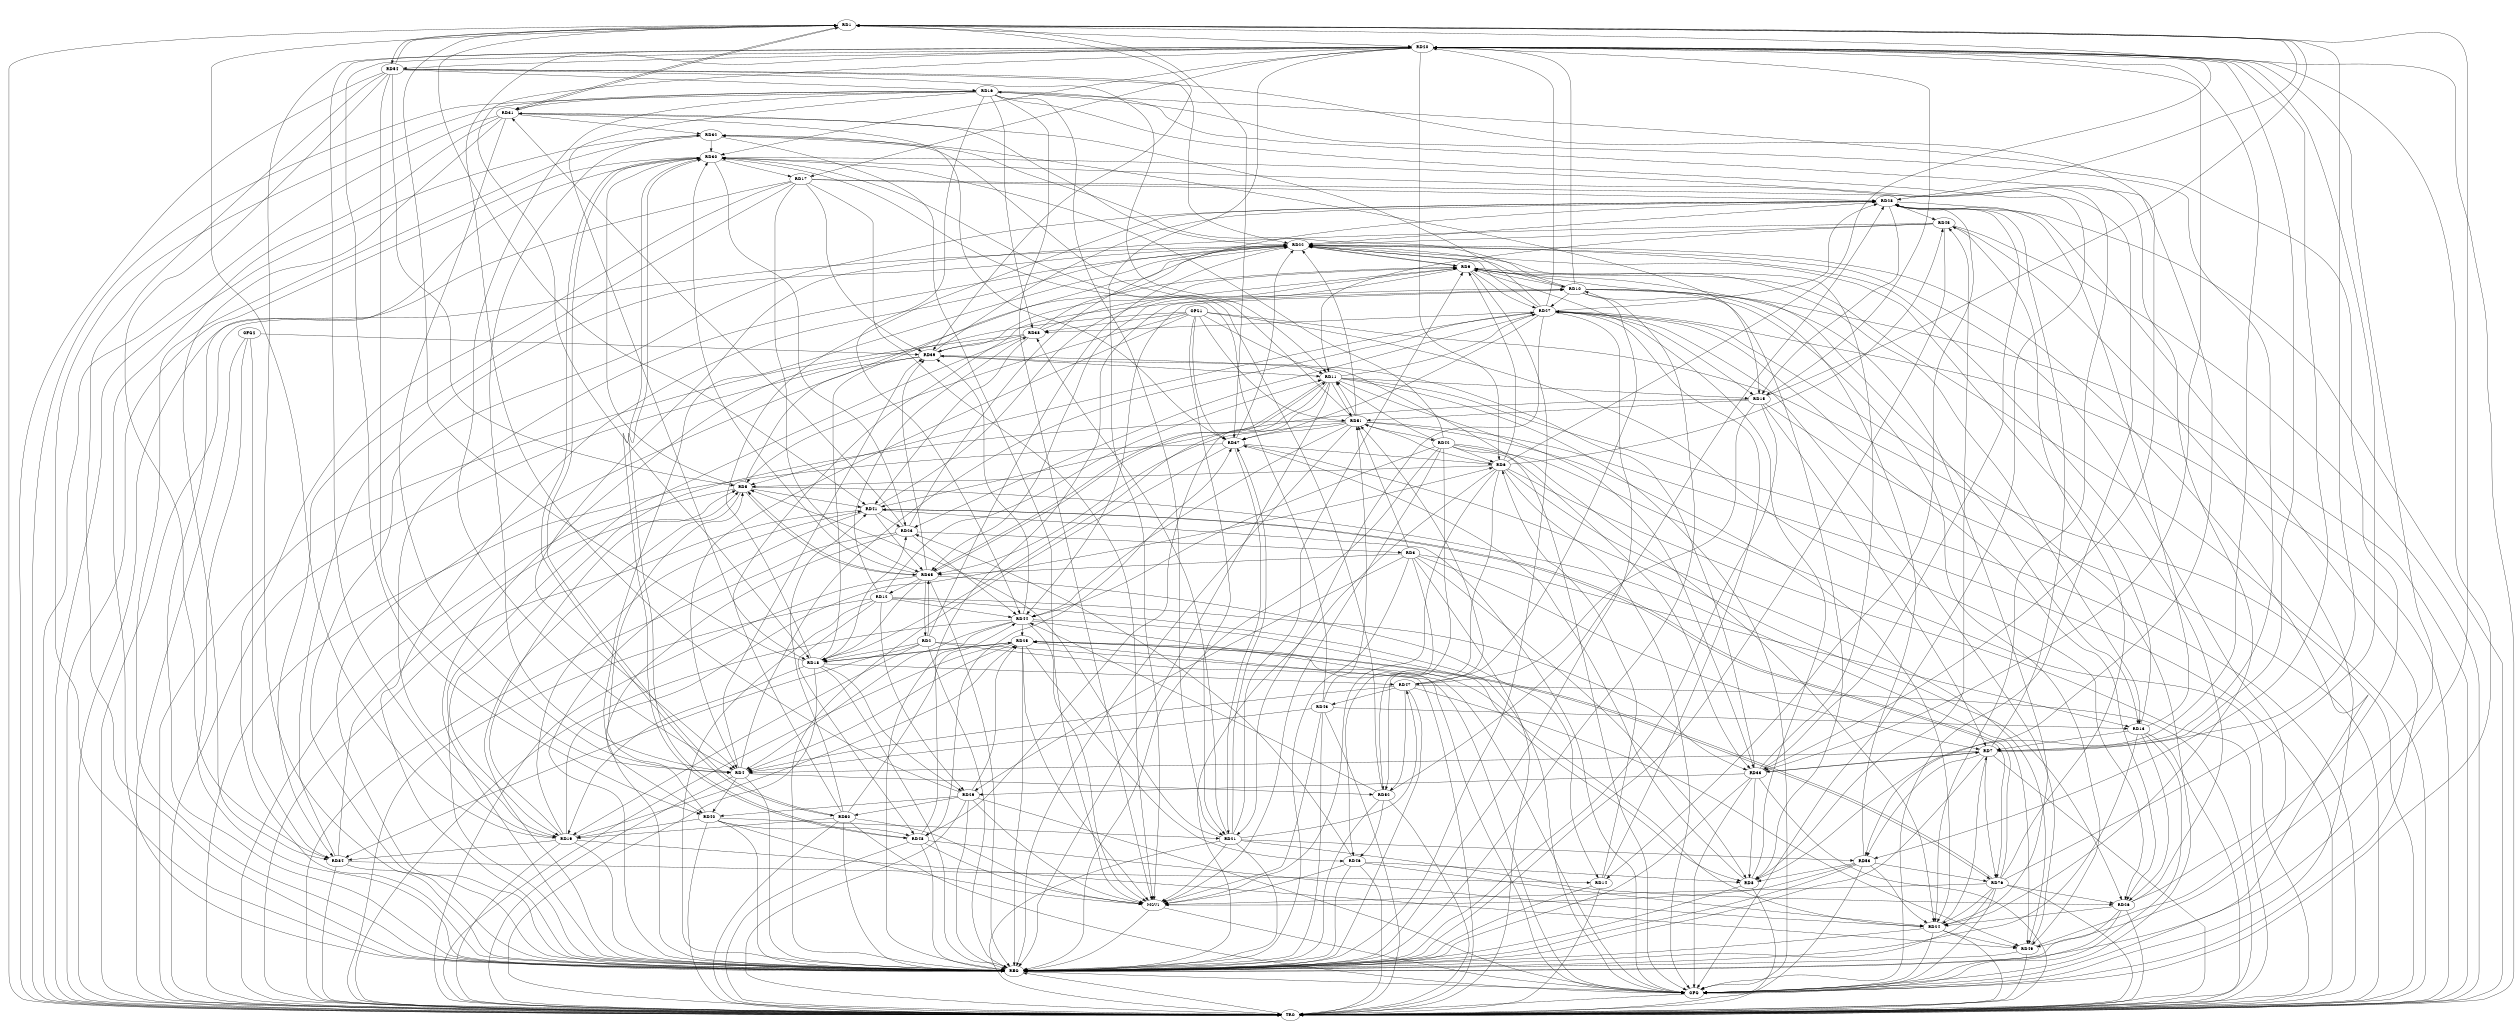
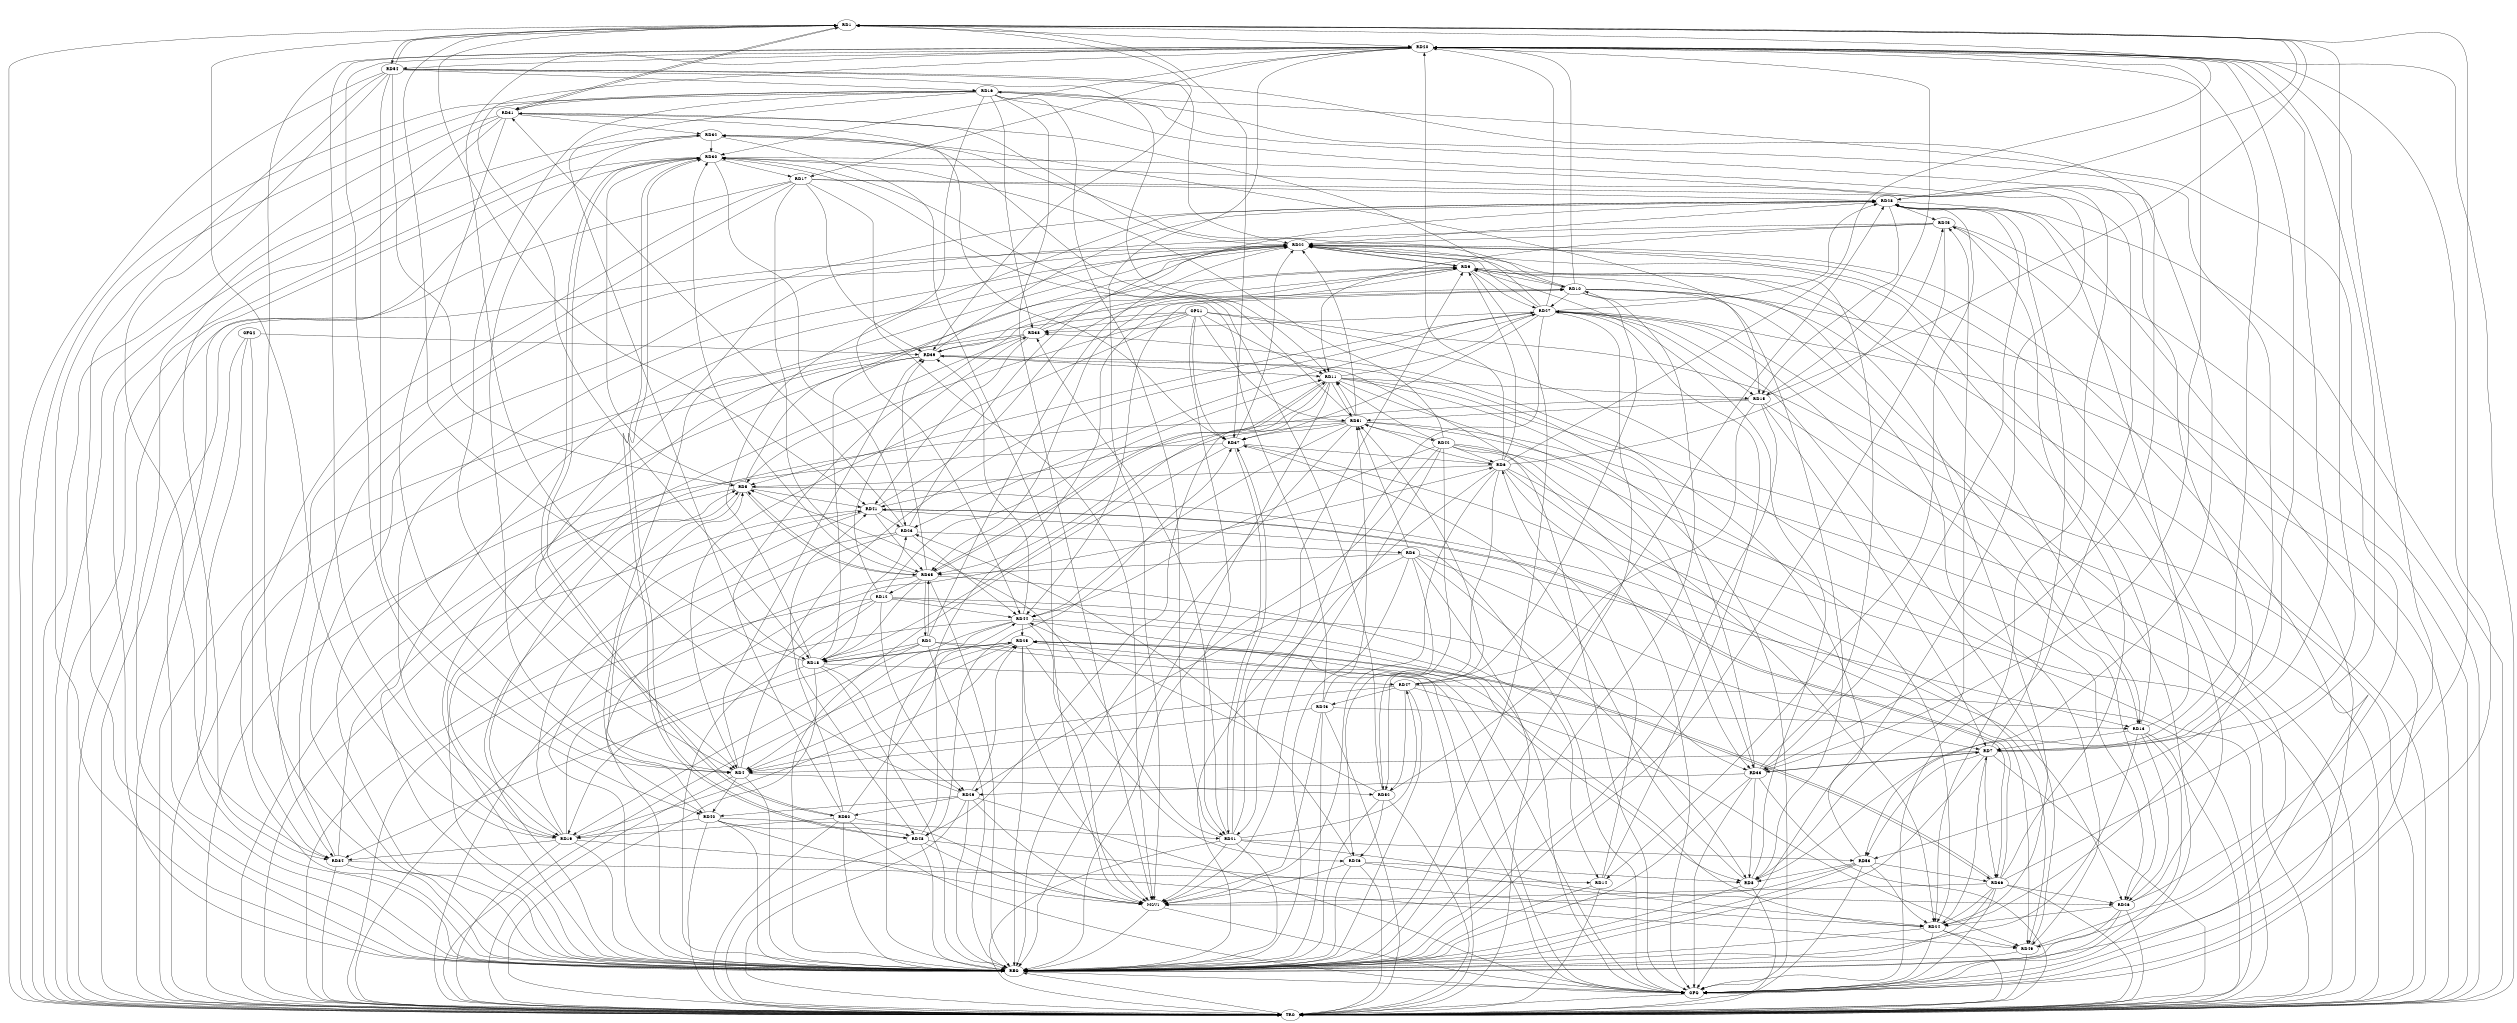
(1420, 285) -> (1425, 277)
(1864, 426) -> (1597, 434)
(1997, 883) -> (1997, 883)
